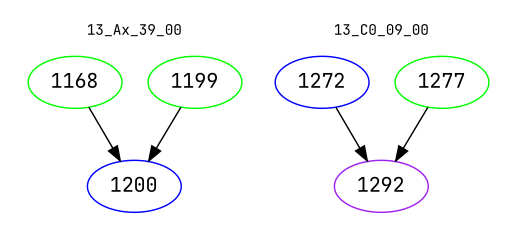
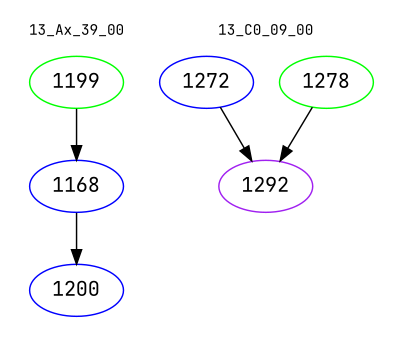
(75, 82) -> (77, 186)
(442, 82) -> (326, 82)
(169, 128) -> (77, 127)
